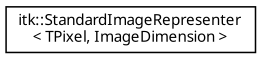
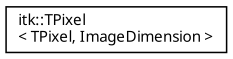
(131, 30) -> (116, 30)
